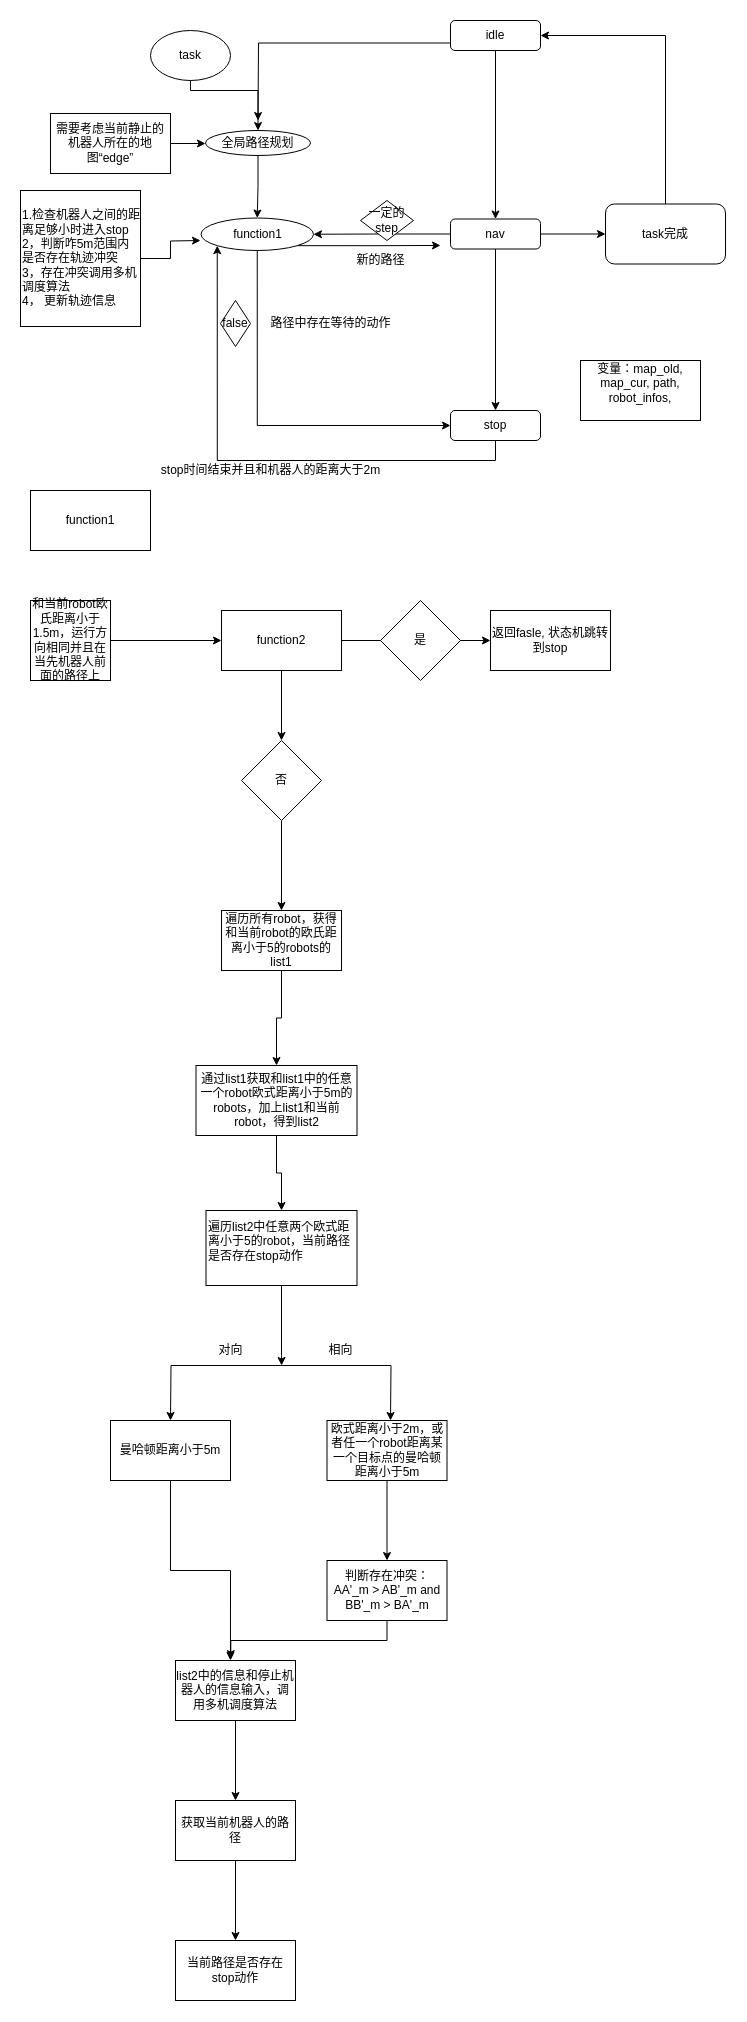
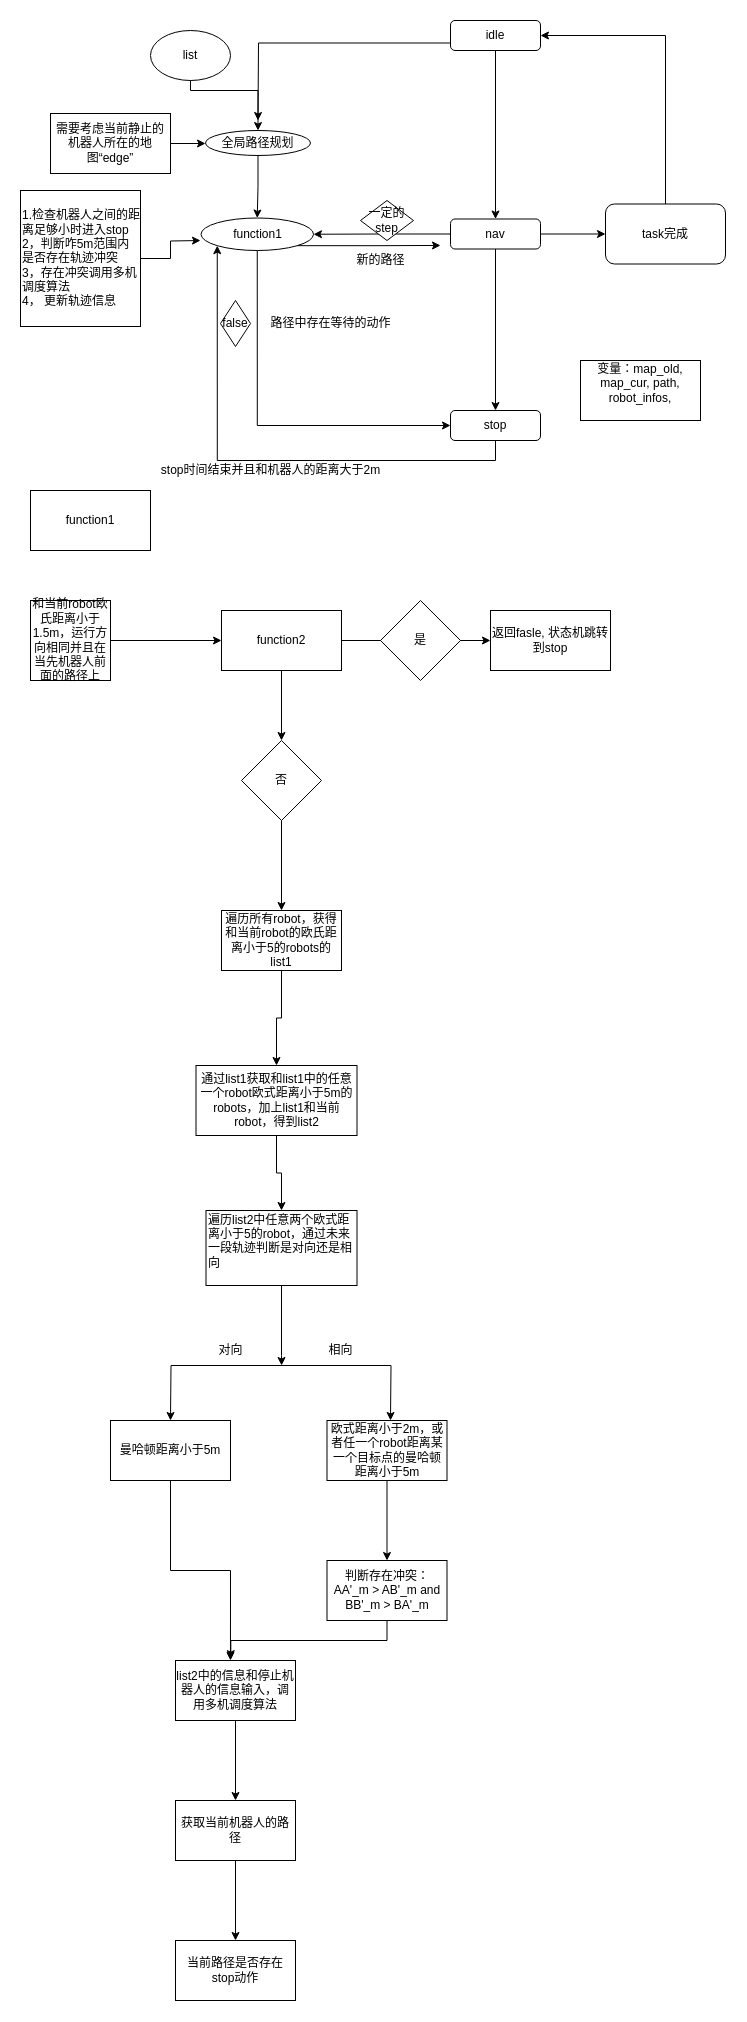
(191, 56) -> (191, 56)
(283, 1249) -> (283, 1249)
